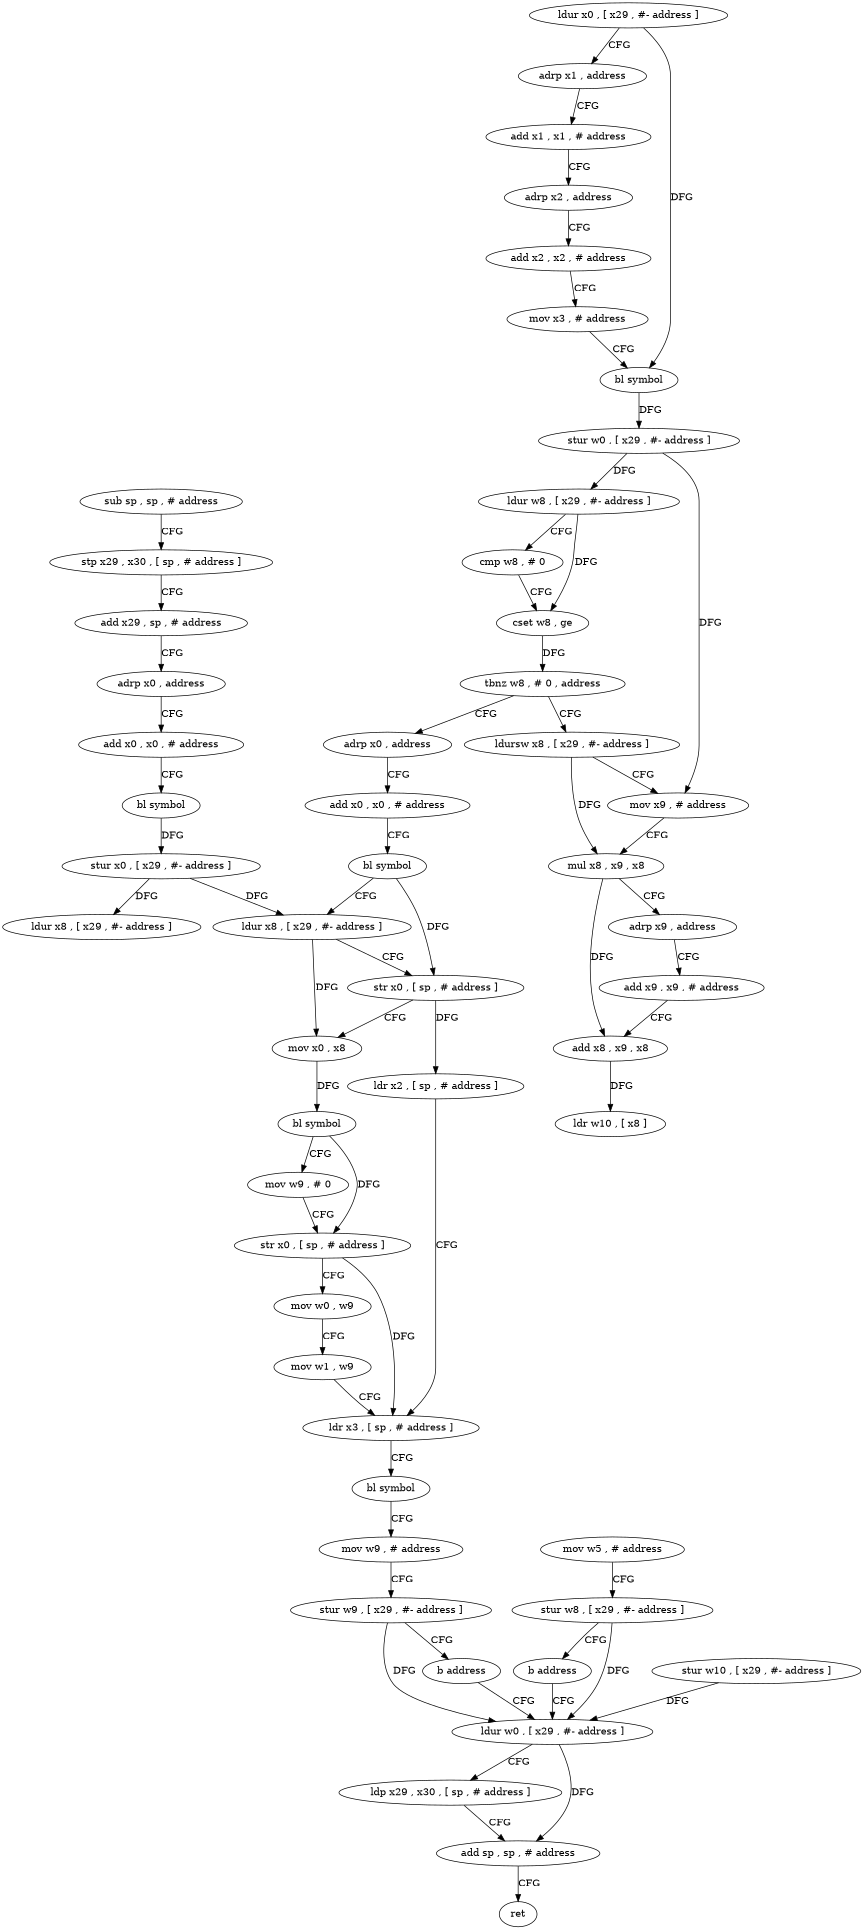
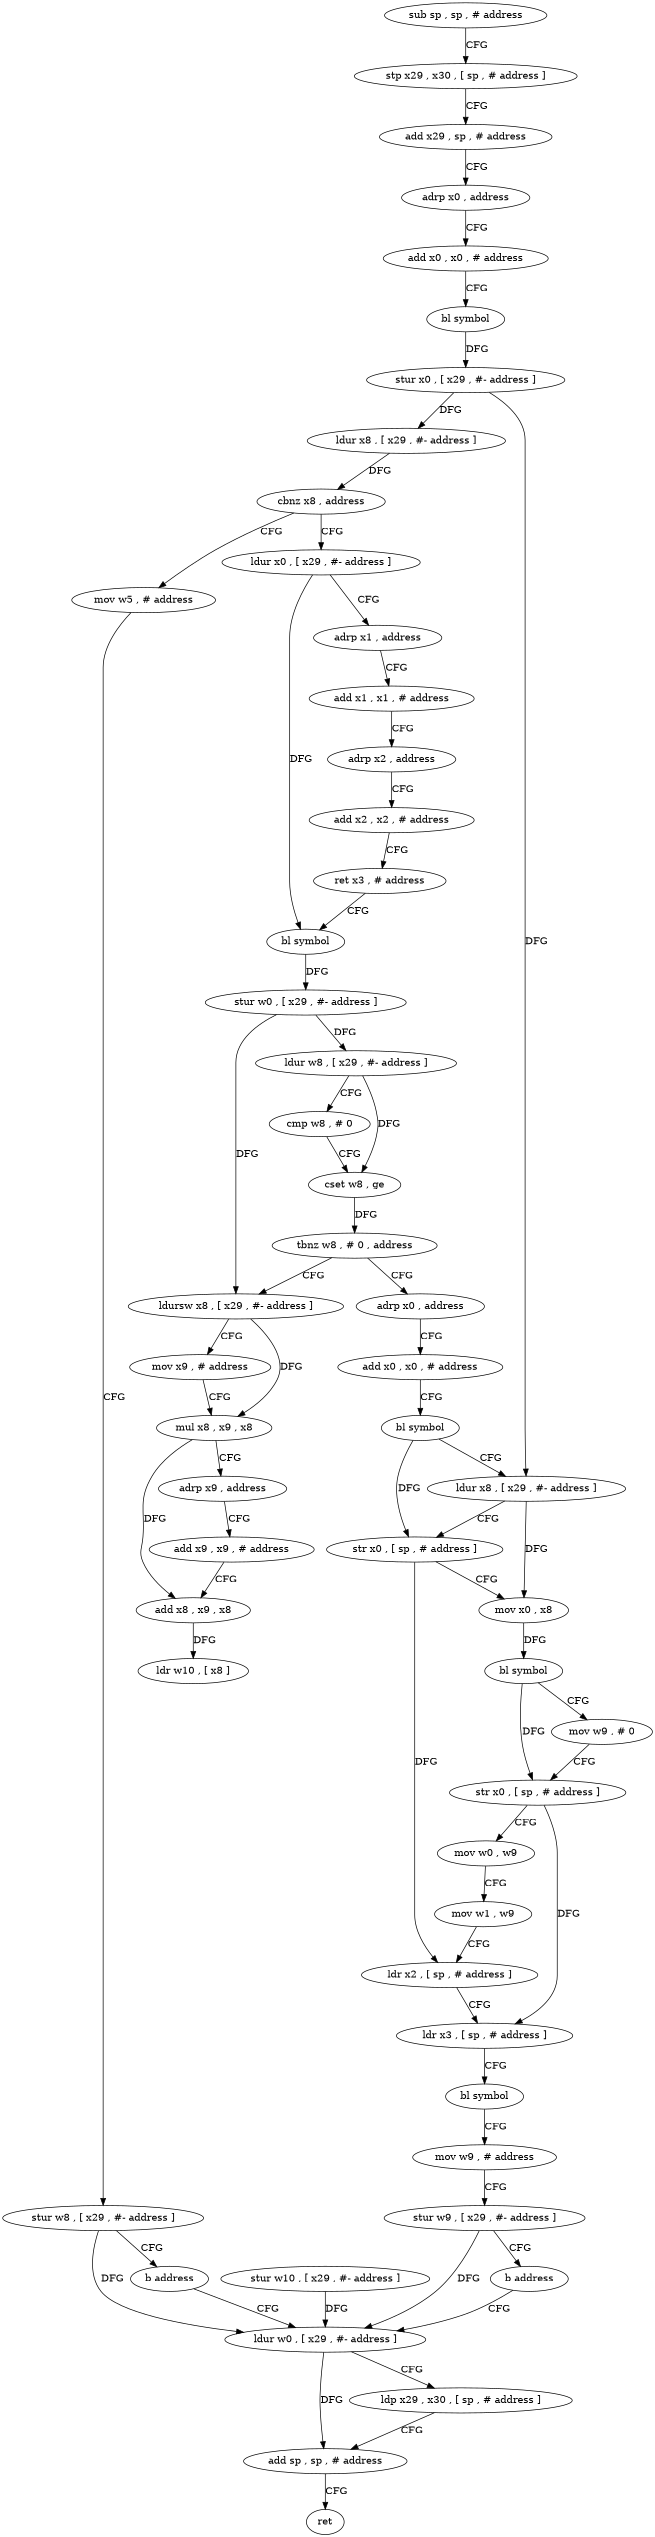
(578, 319) -> (380, 881)
none -> (321, 502)
(699, 613) -> (236, 1142)
(351, 1396) -> (468, 1941)
